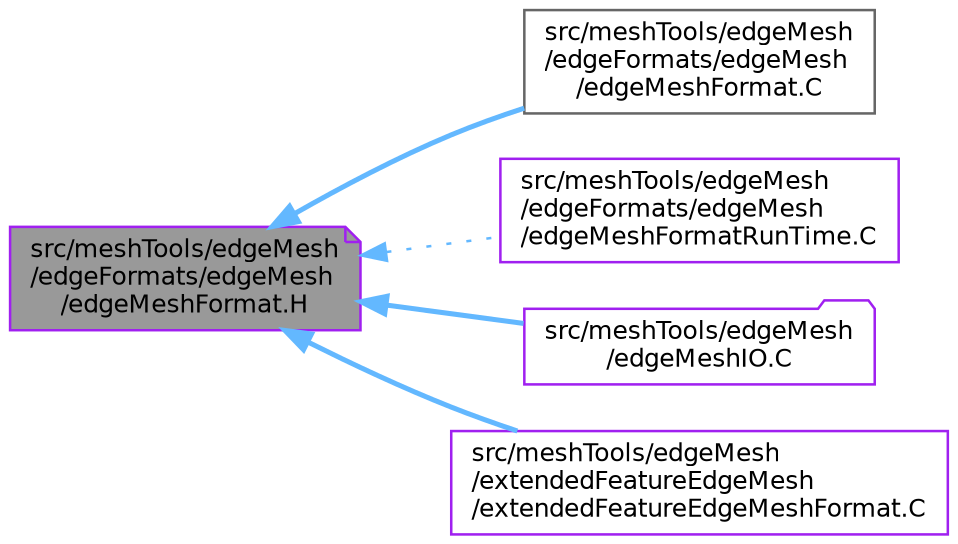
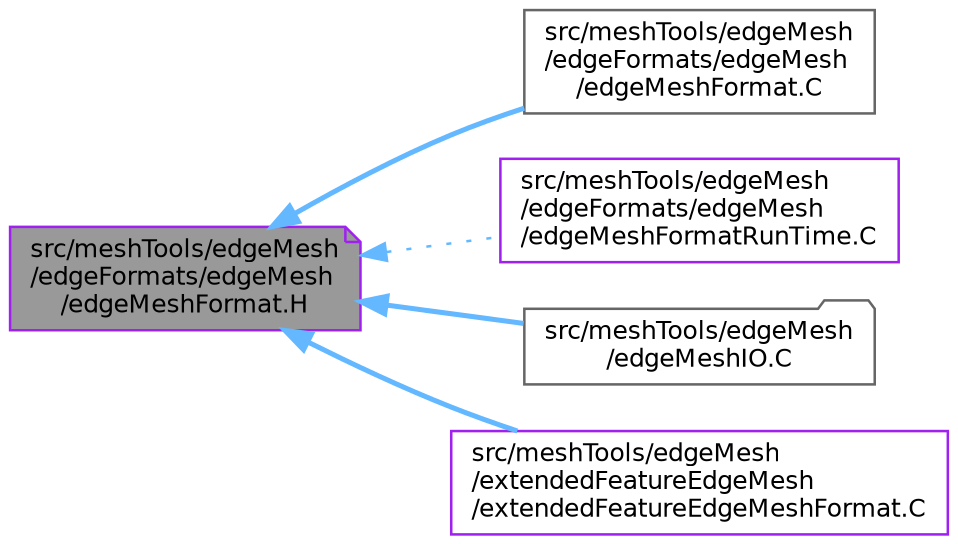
(700, 347) -> (700, 347)
